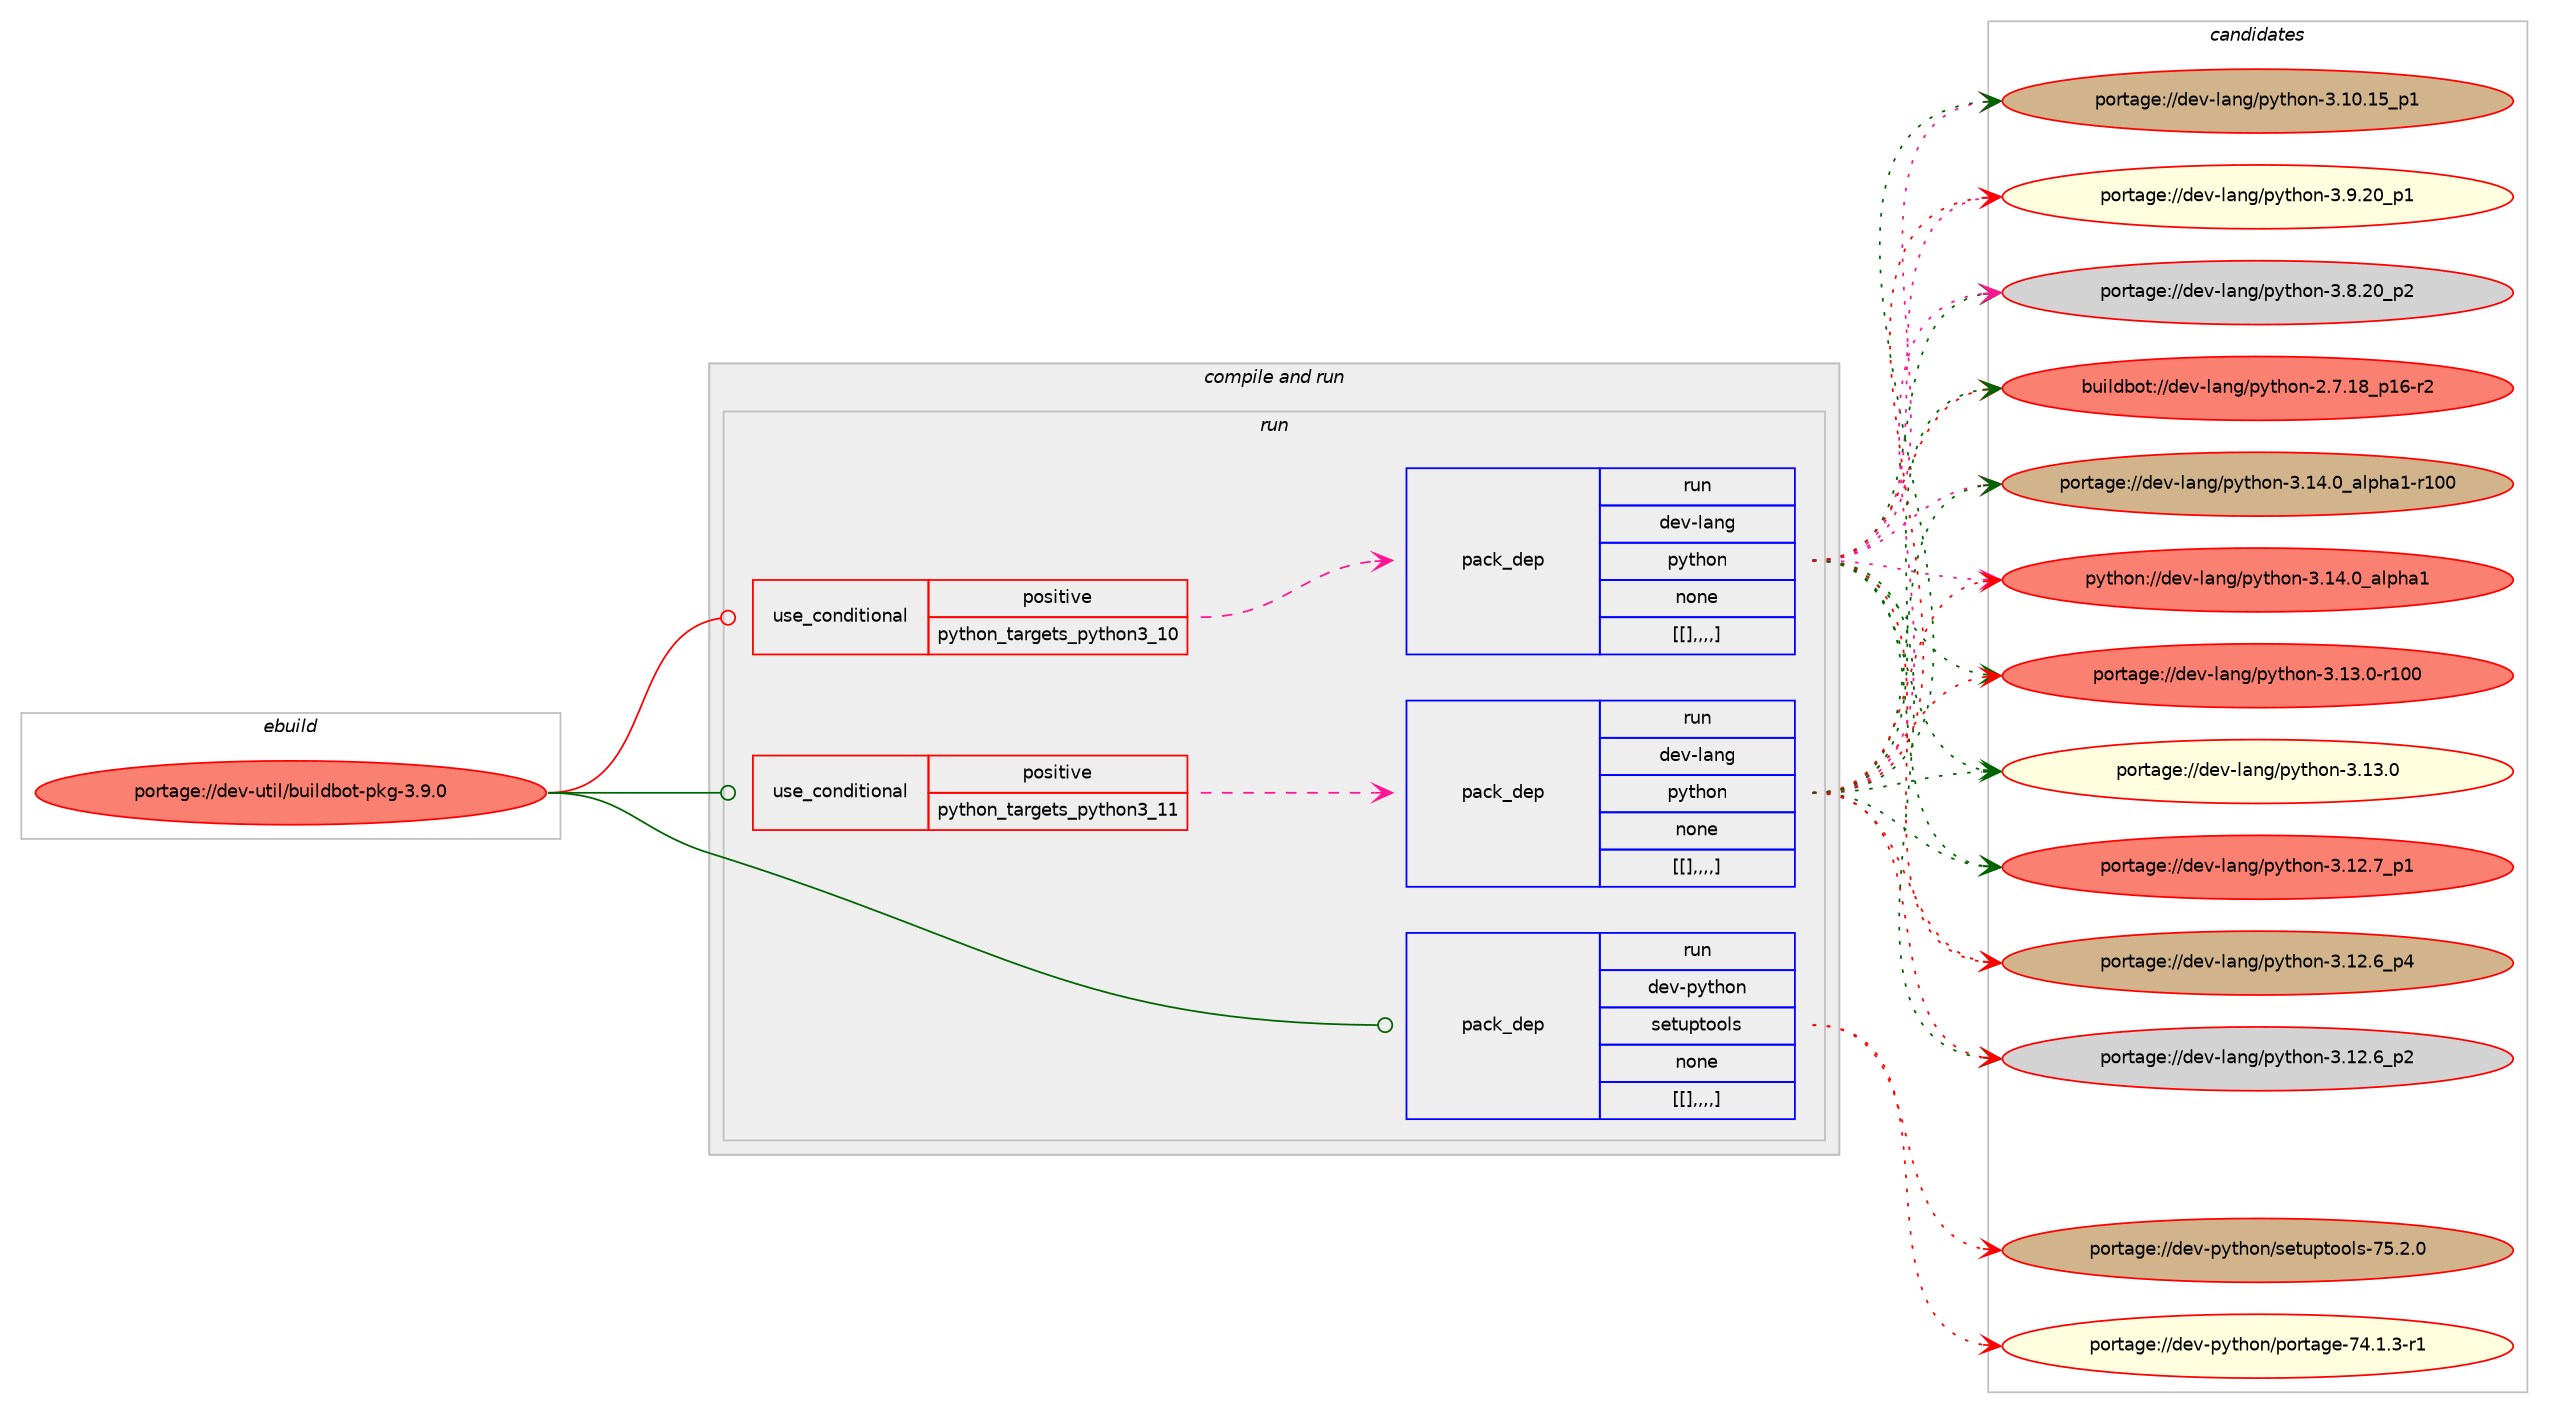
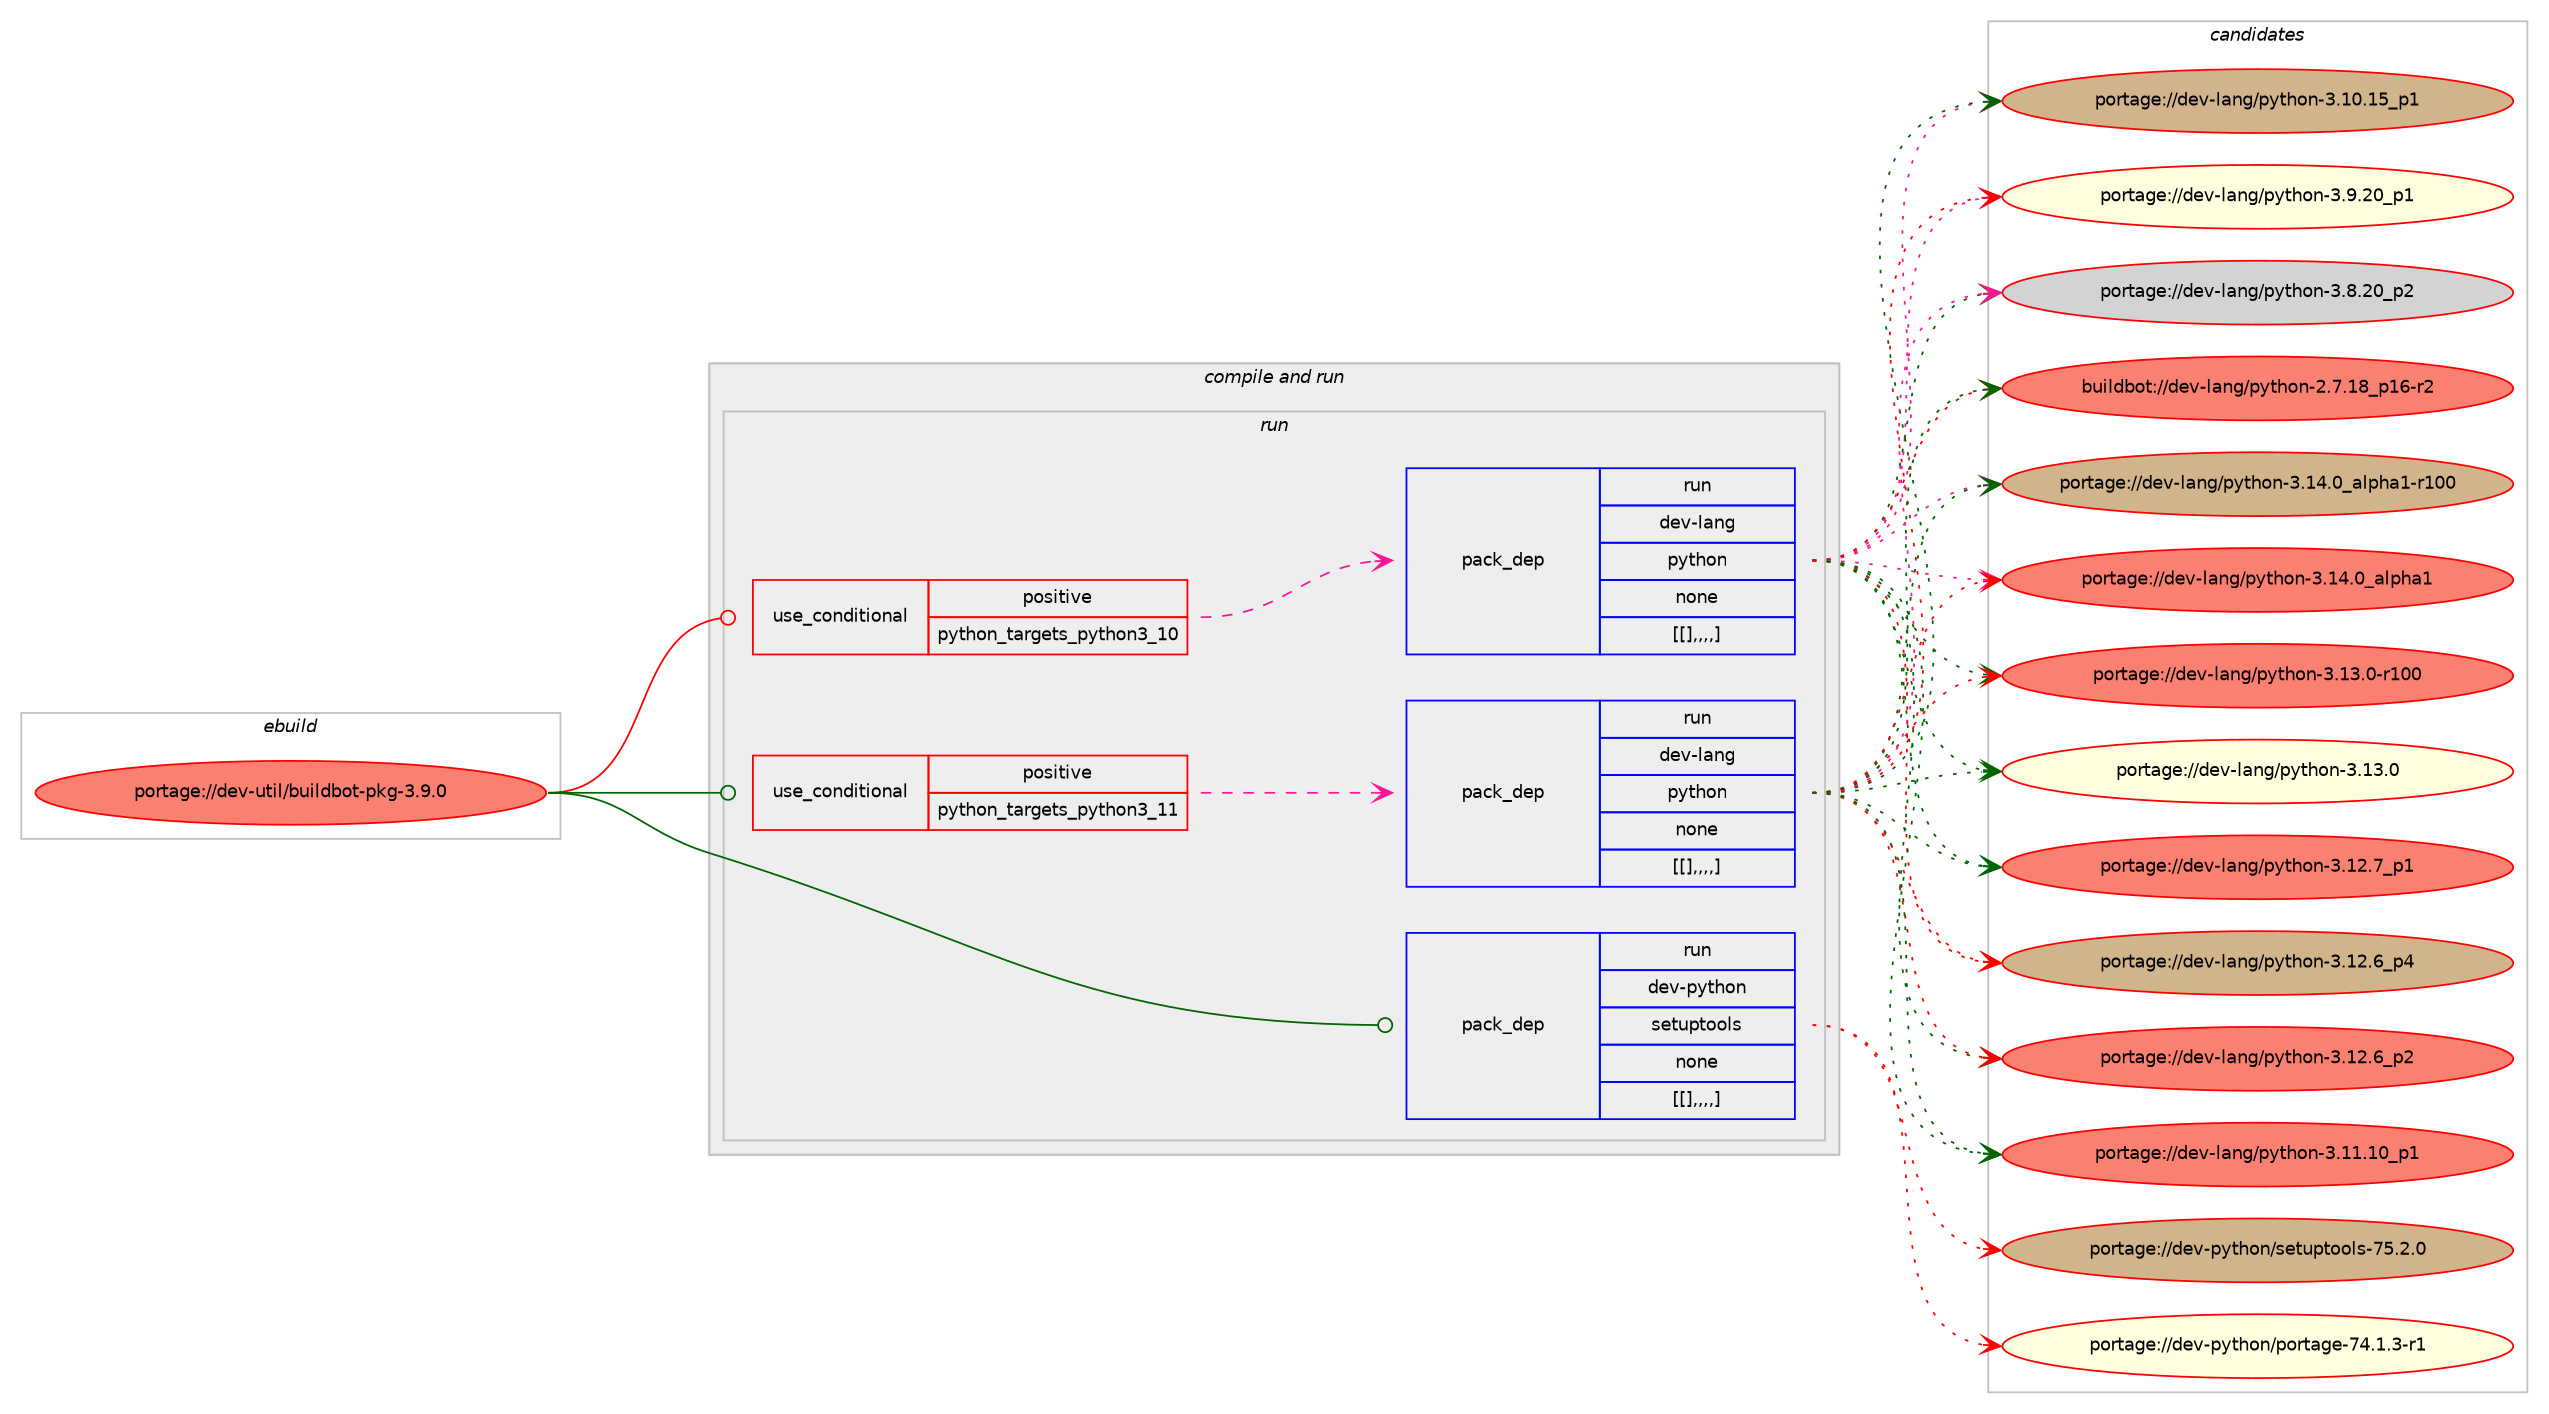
(2258, 580) -> (2258, 580)
(2258, 1059) -> (2258, 1059)
none -> (2258, 1155)
